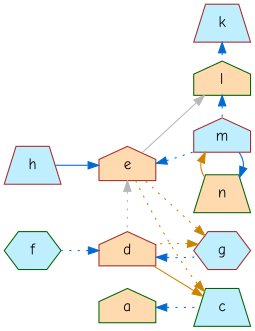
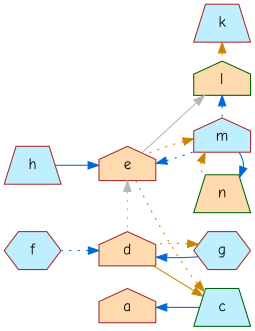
(222, 57) -> (222, 57)
(201, 170) -> (201, 170)
(171, 205) -> (164, 147)
(33, 251) -> (33, 251)
(187, 257) -> (187, 257)
(127, 307) -> (127, 307)
(183, 307) -> (183, 307)
